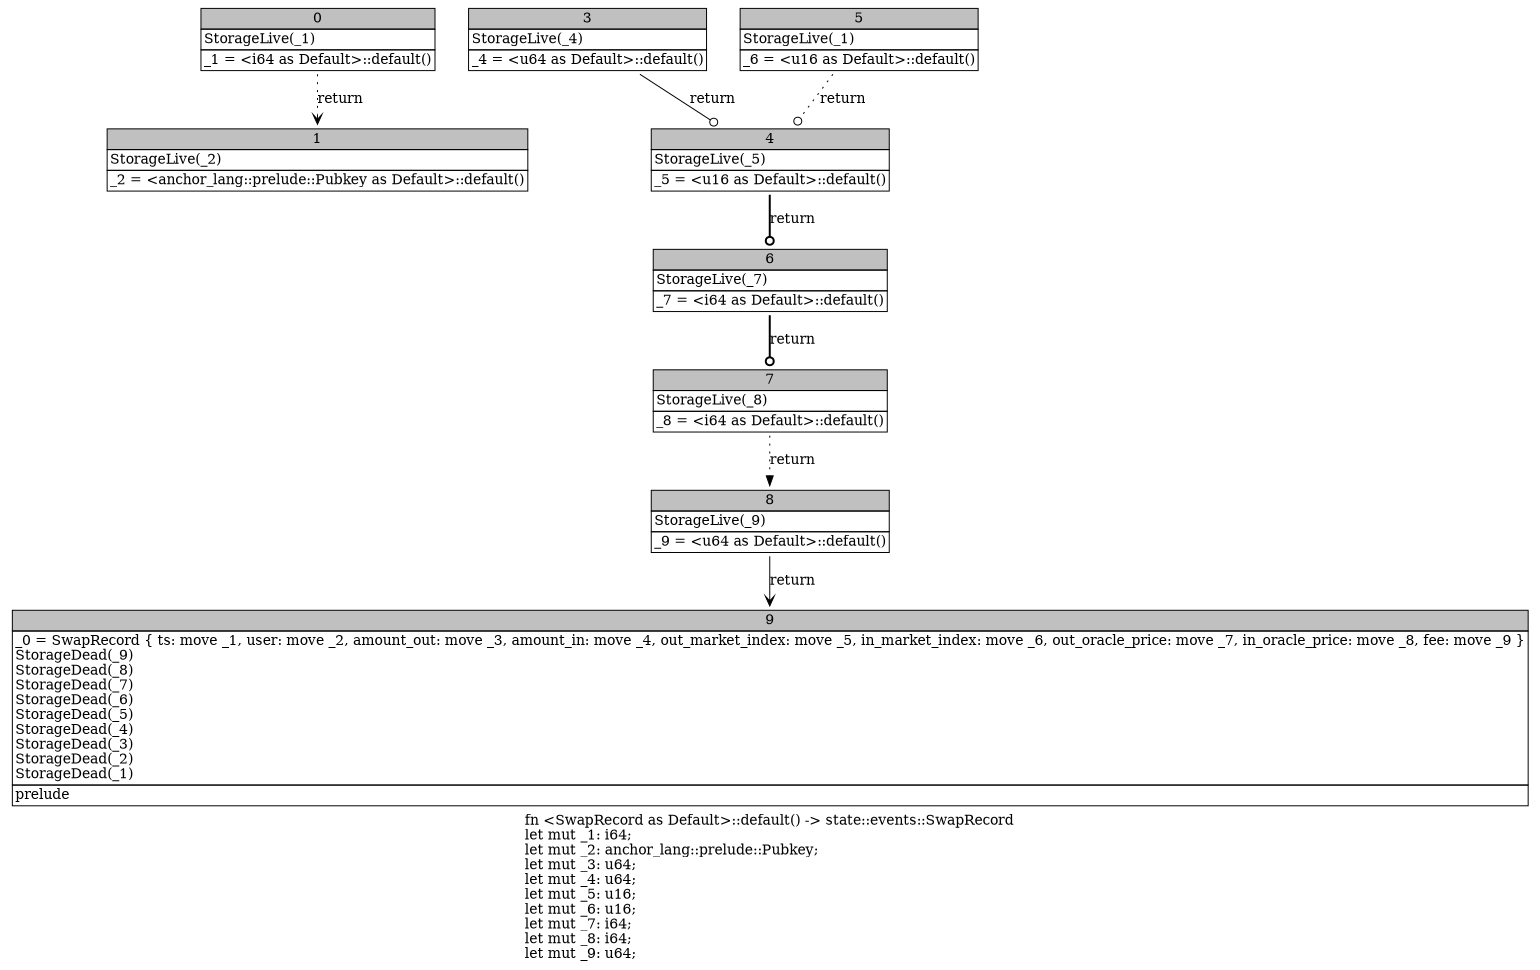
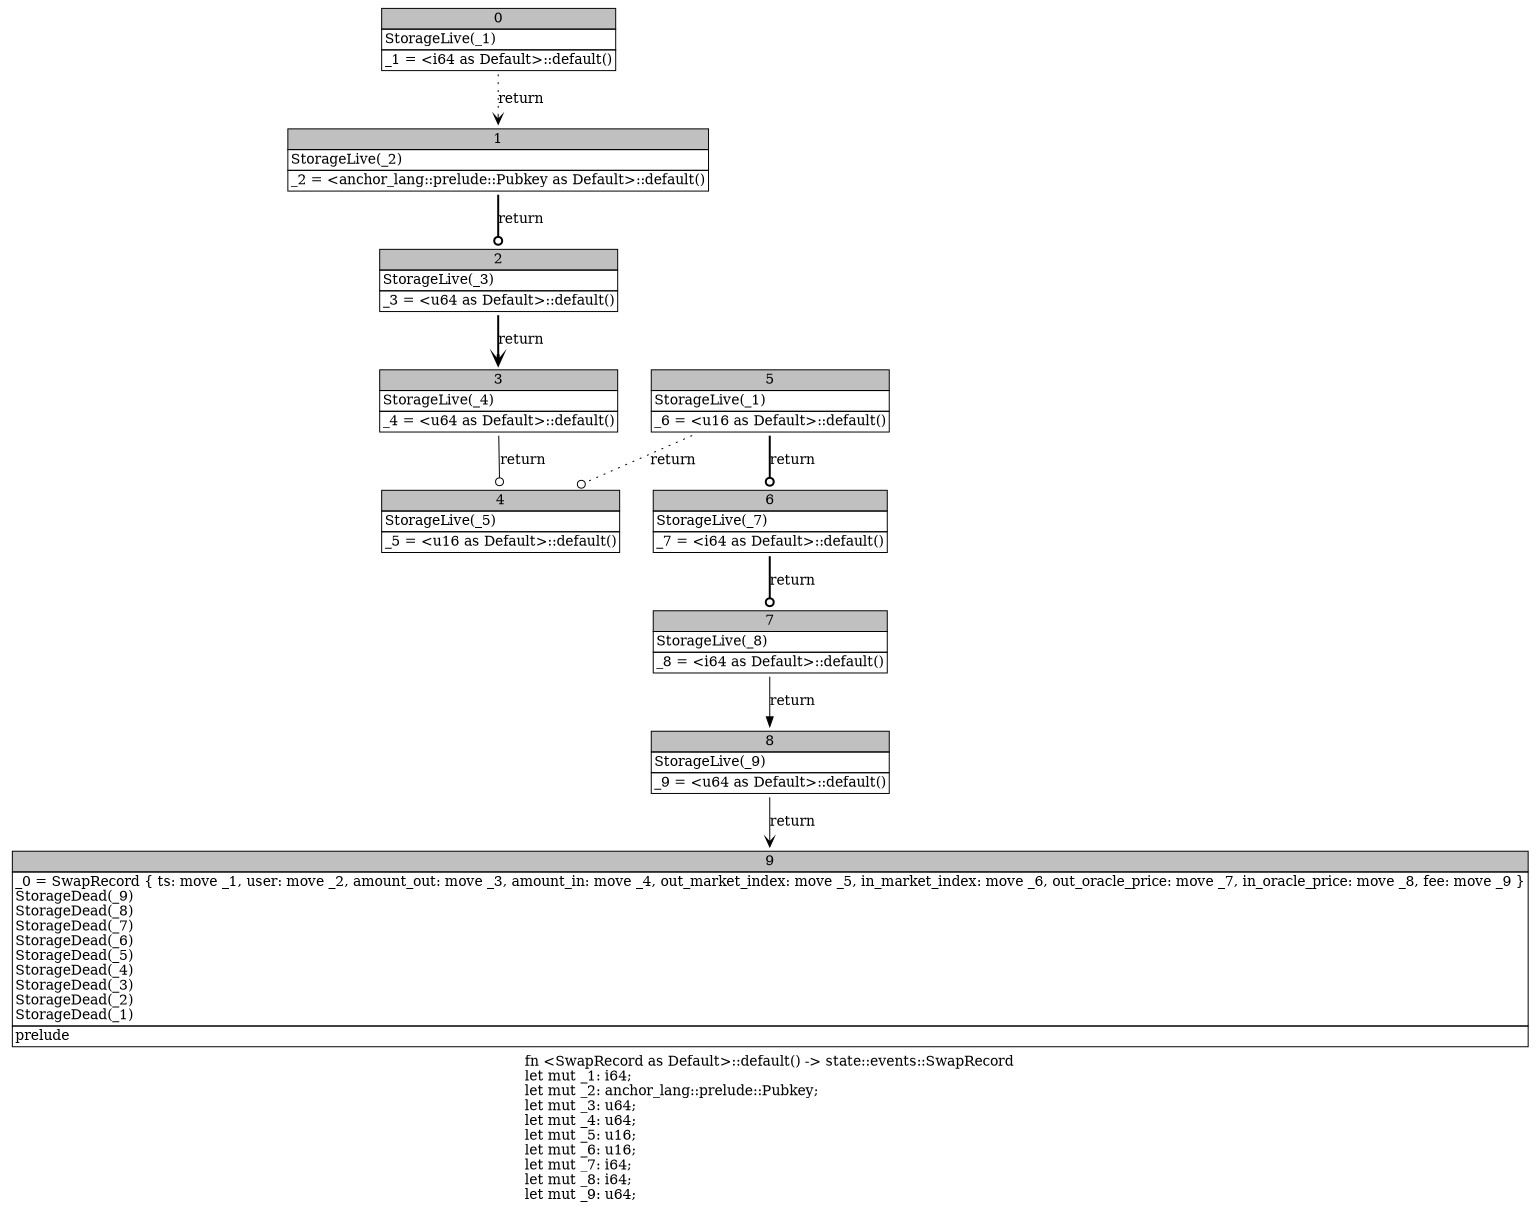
(770, 216) -> (770, 457)
none -> (498, 280)
(770, 456) -> (770, 697)
